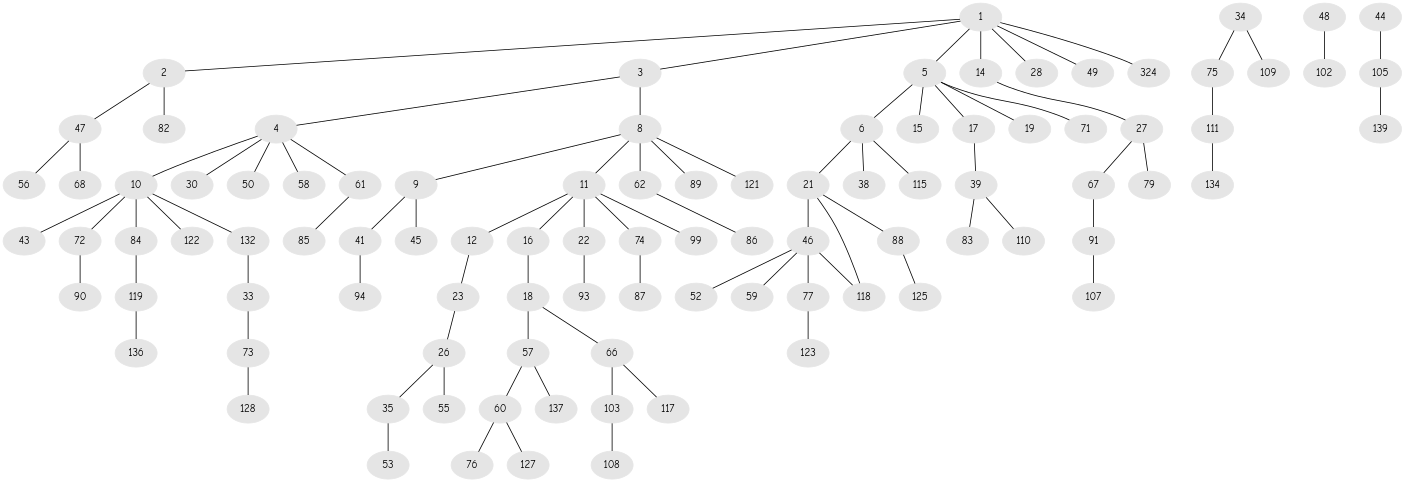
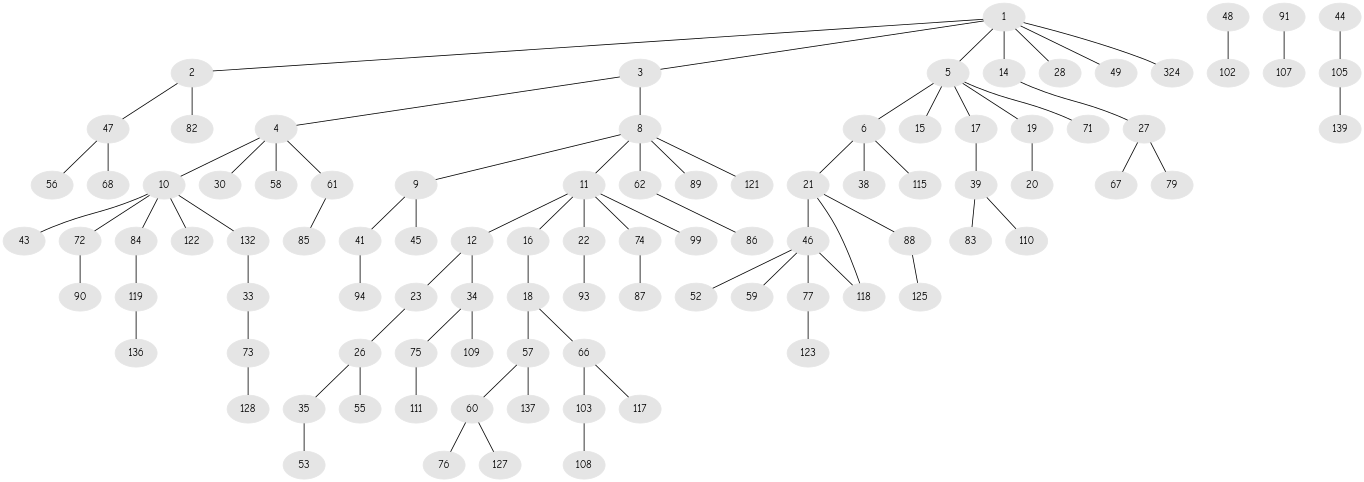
(248, 185) -> none
none -> (1032, 185)
(1213, 185) -> none
(1094, 213) -> none
none -> (472, 269)
